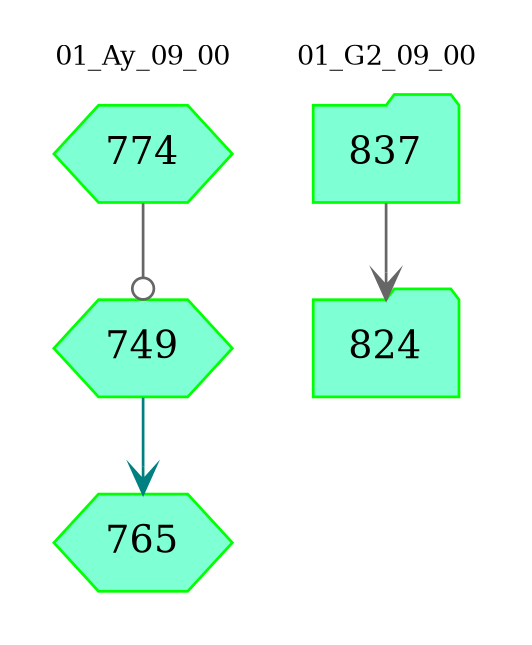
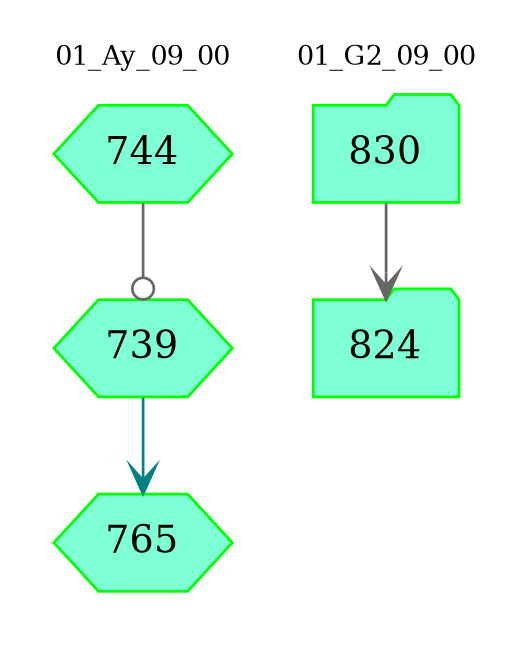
(143, 154) -> (143, 154)
(386, 154) -> (386, 154)
(143, 348) -> (143, 348)
